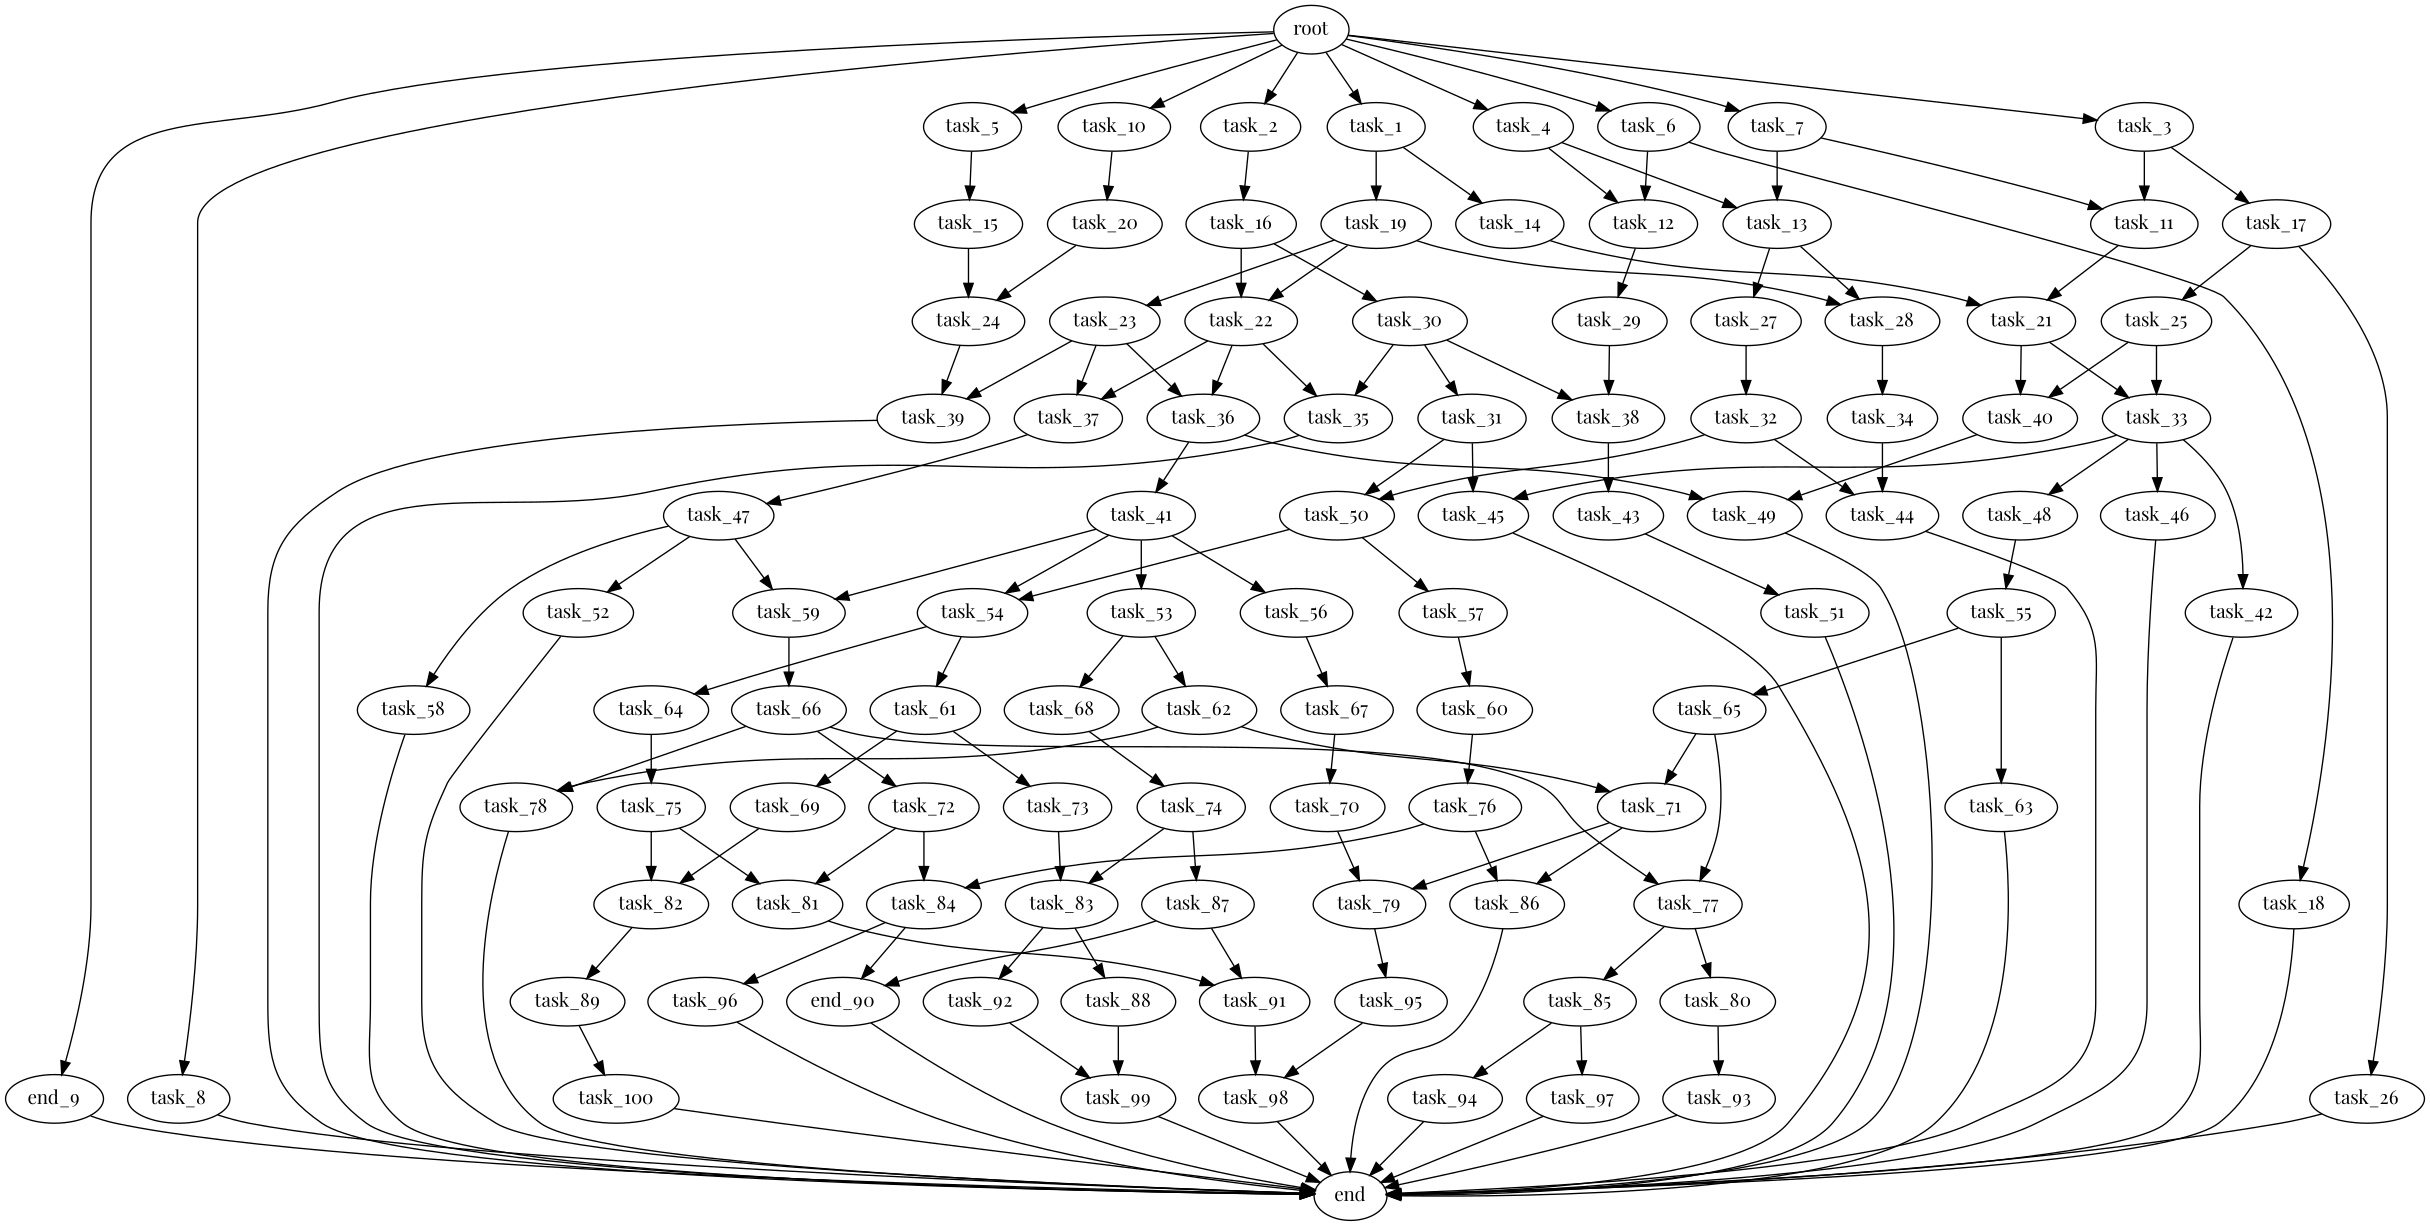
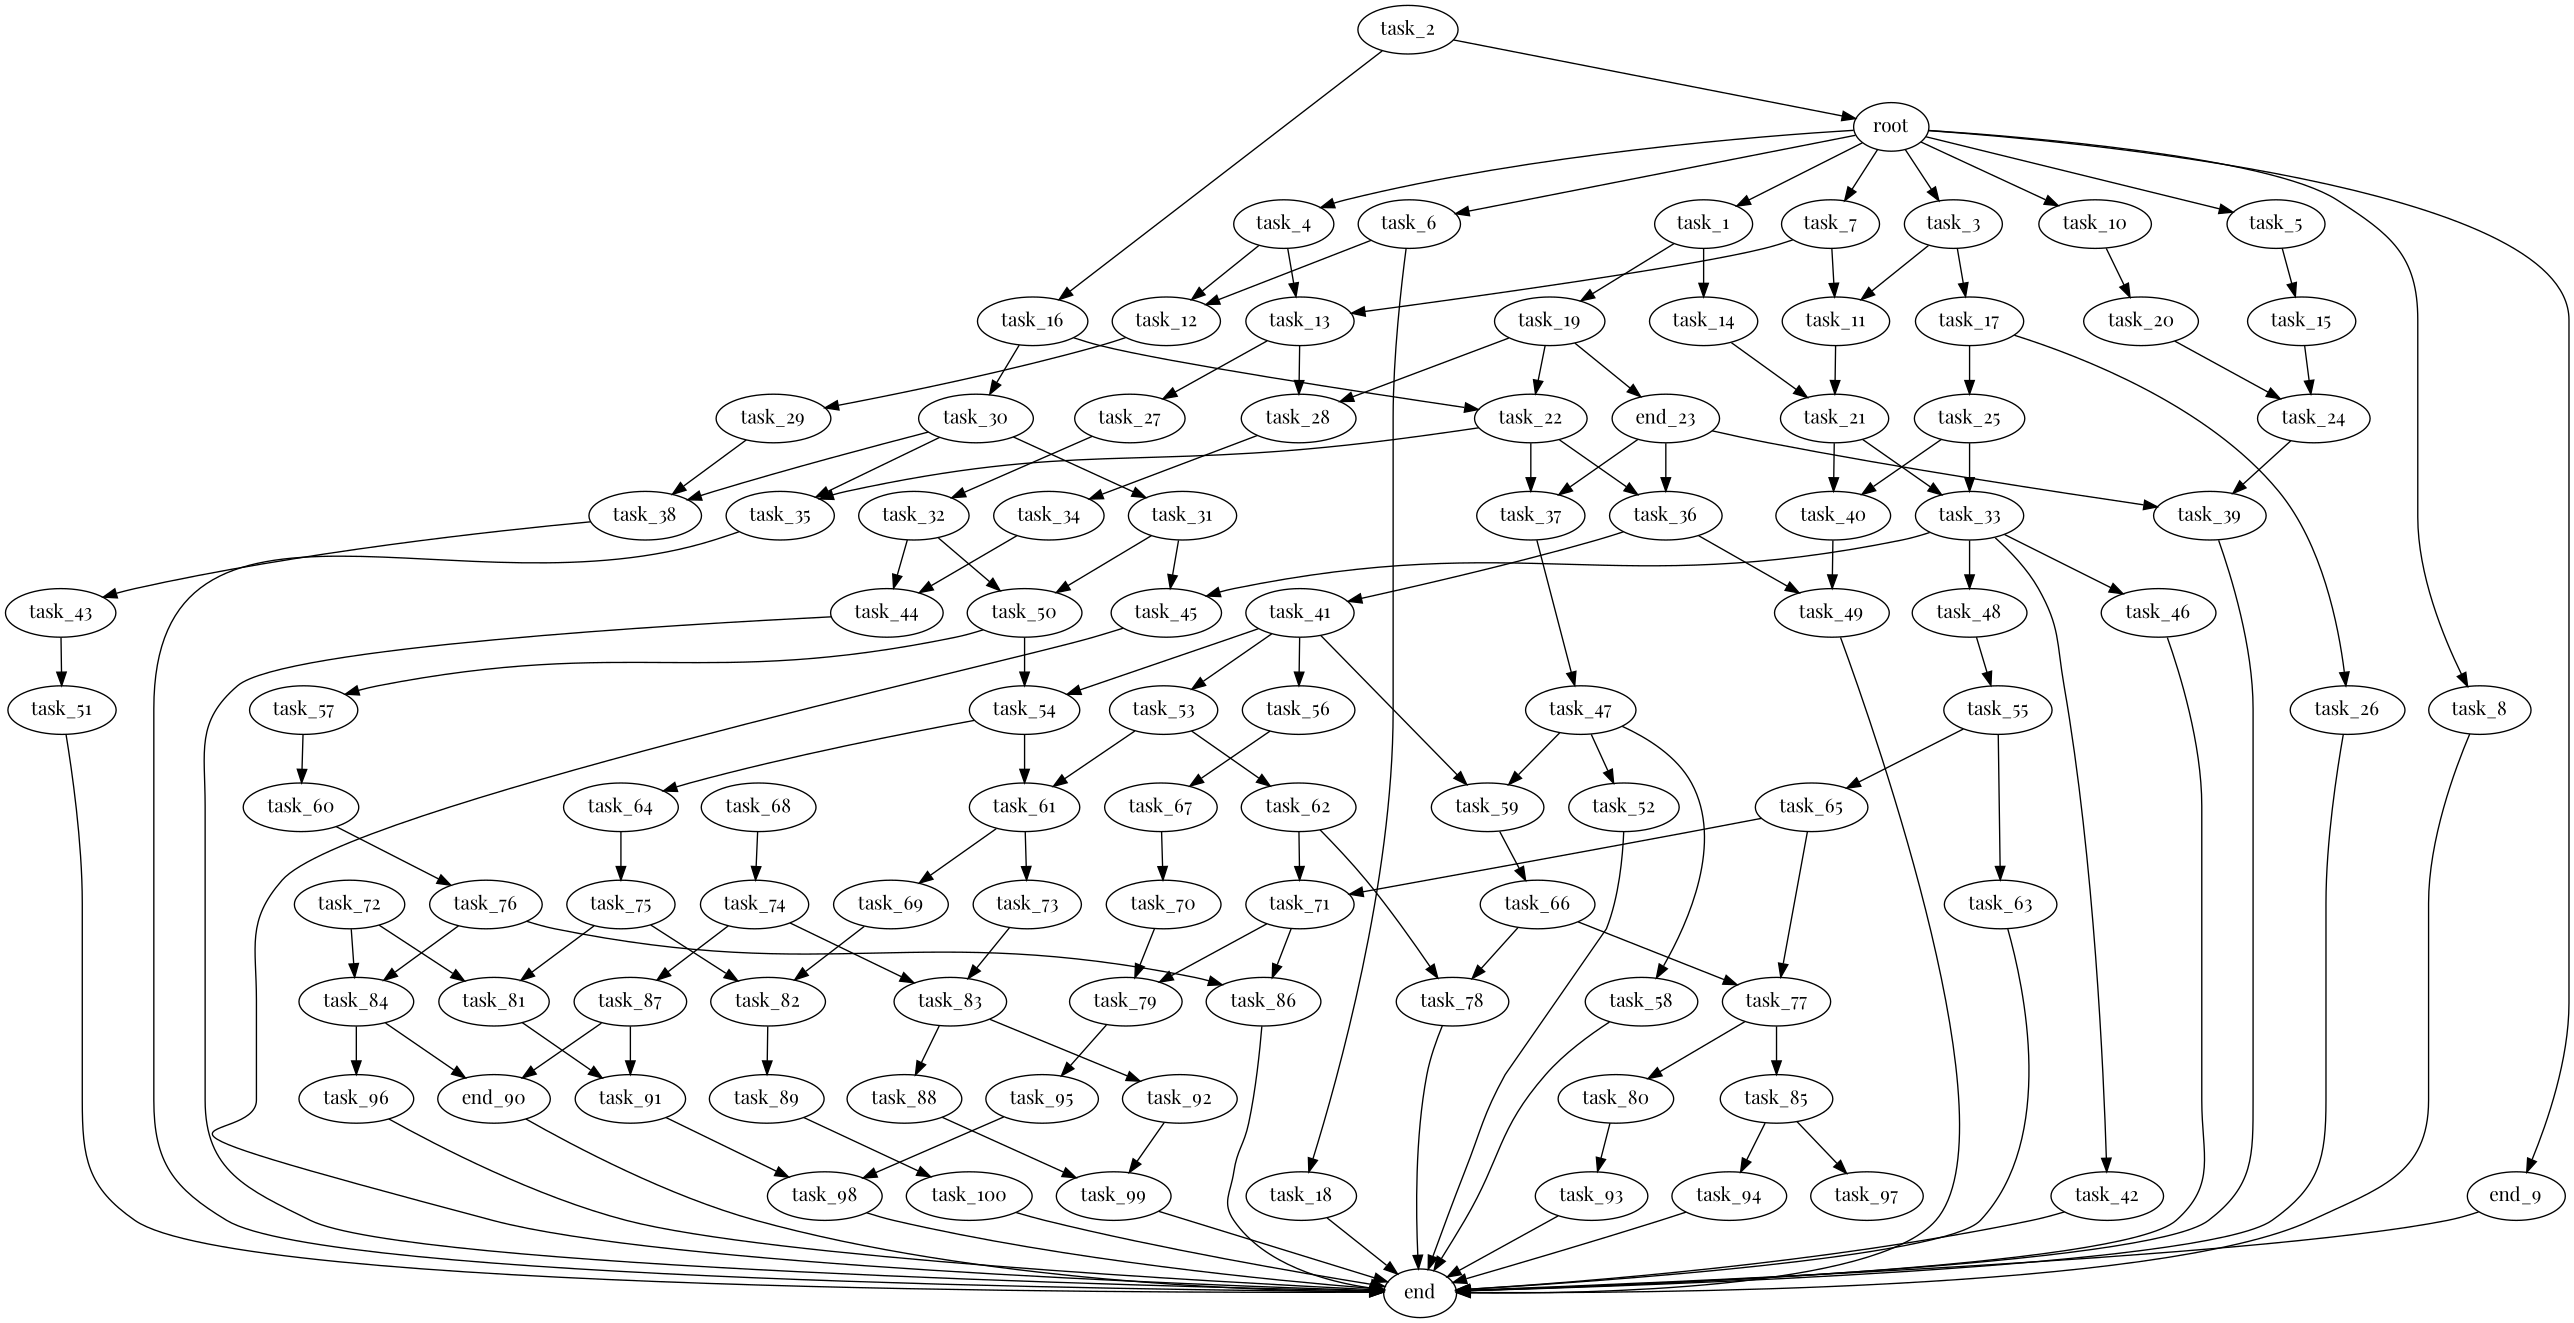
(1285, 72) -> (1648, 78)
(1105, 321) -> (1666, 418)
(1106, 656) -> (1100, 755)
(844, 750) -> none
(1468, 1147) -> none
